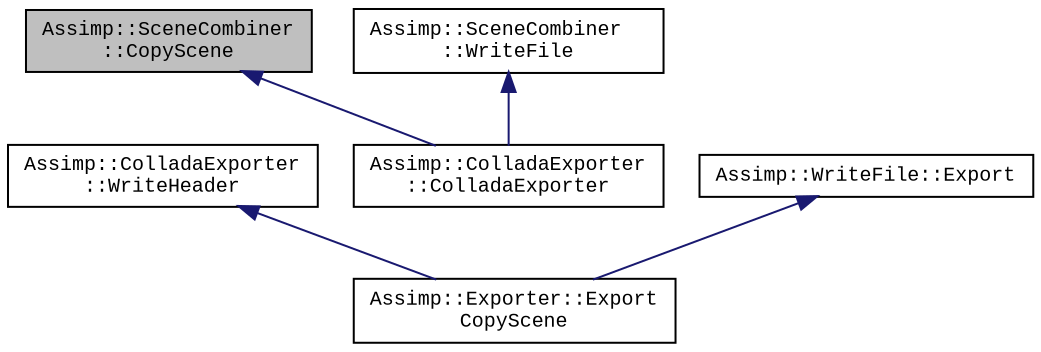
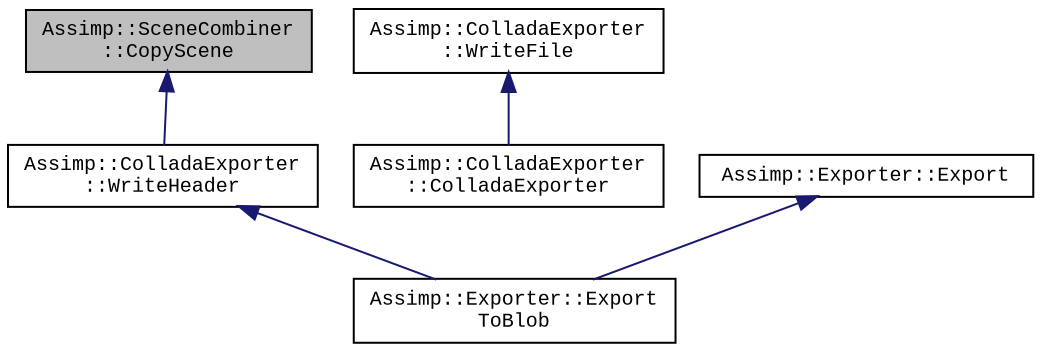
(509, 41) -> (509, 41)
(348, 112) -> (165, 119)
(866, 176) -> (866, 176)
(515, 311) -> (515, 311)
